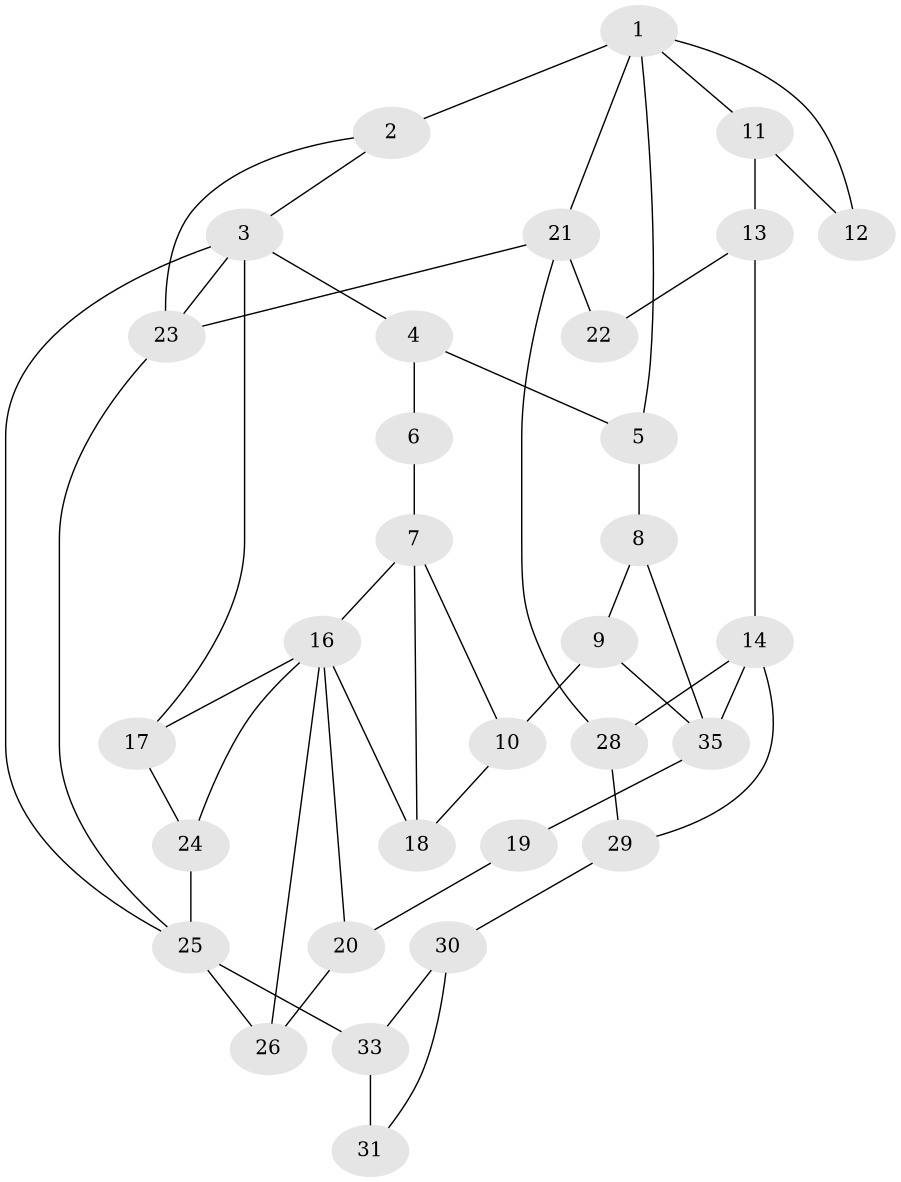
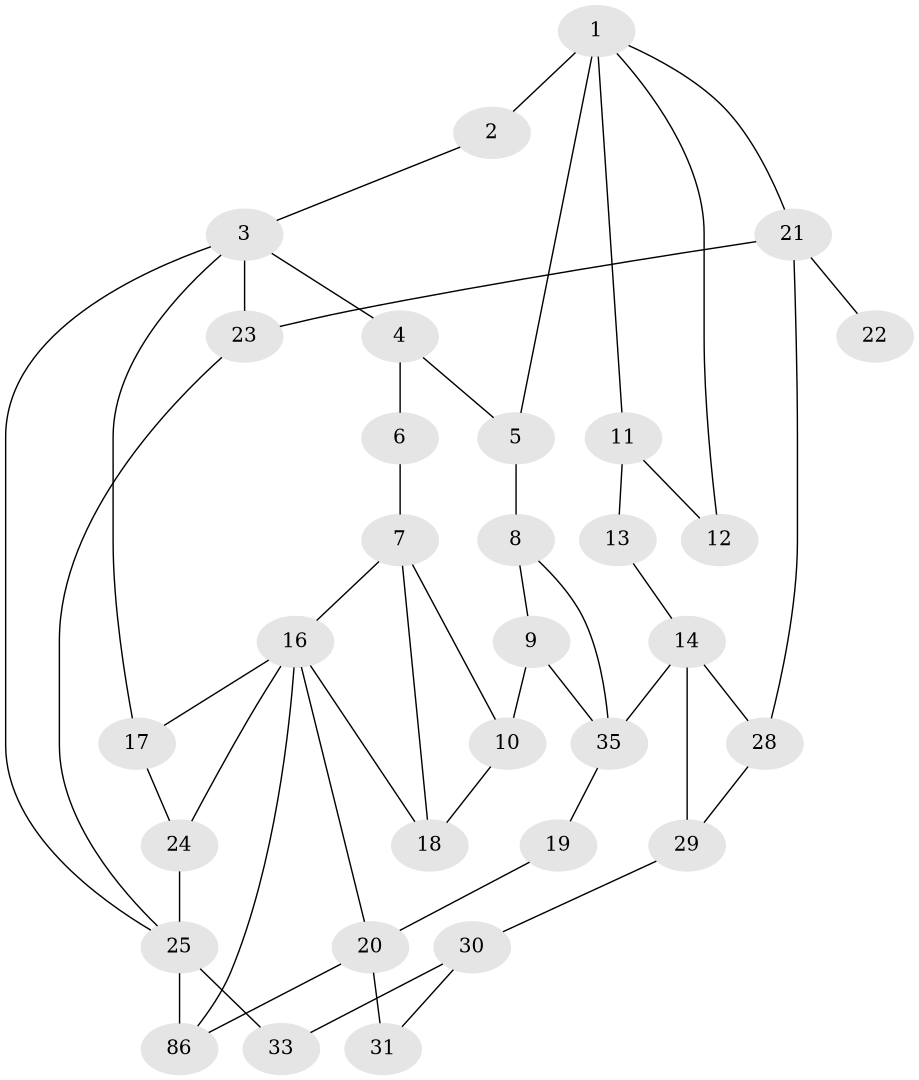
(220, 186) -> none
(677, 286) -> none
(269, 1049) -> (180, 1049)
(370, 1100) -> (376, 989)
